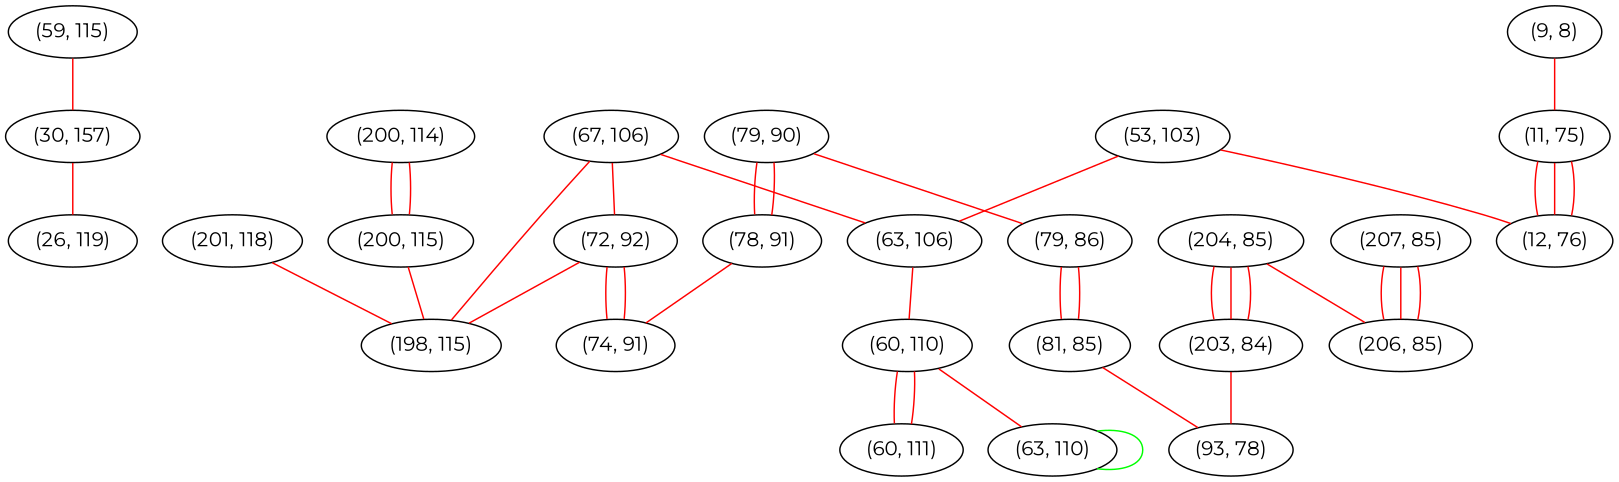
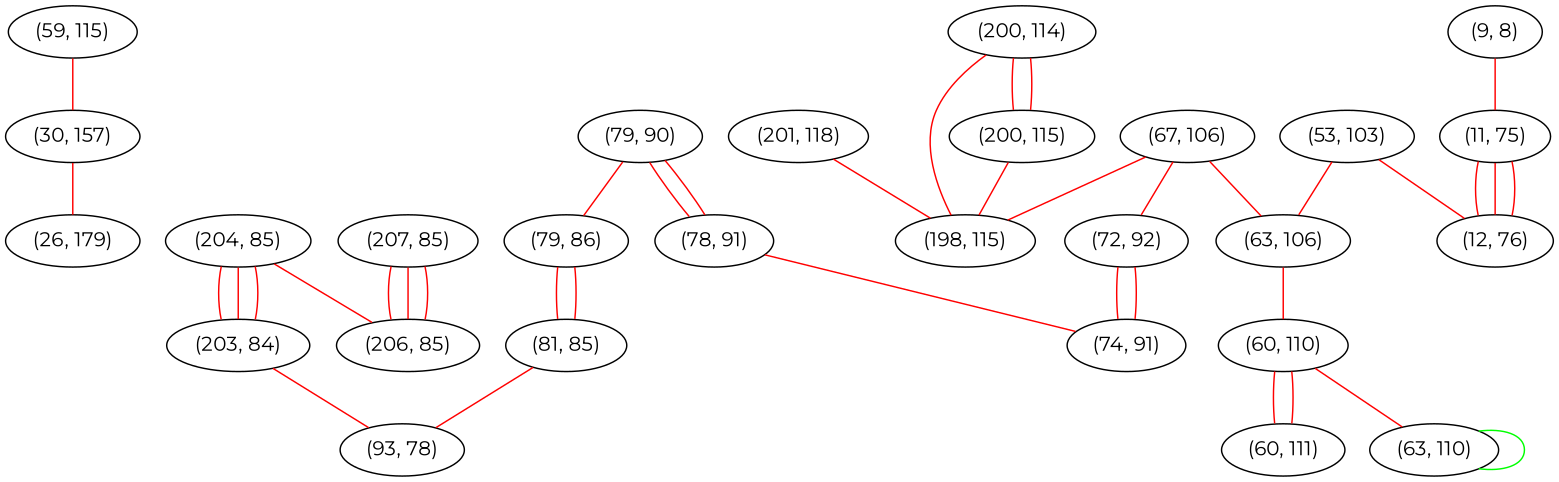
(73, 241) -> (73, 241)
(524, 293) -> (932, 127)
